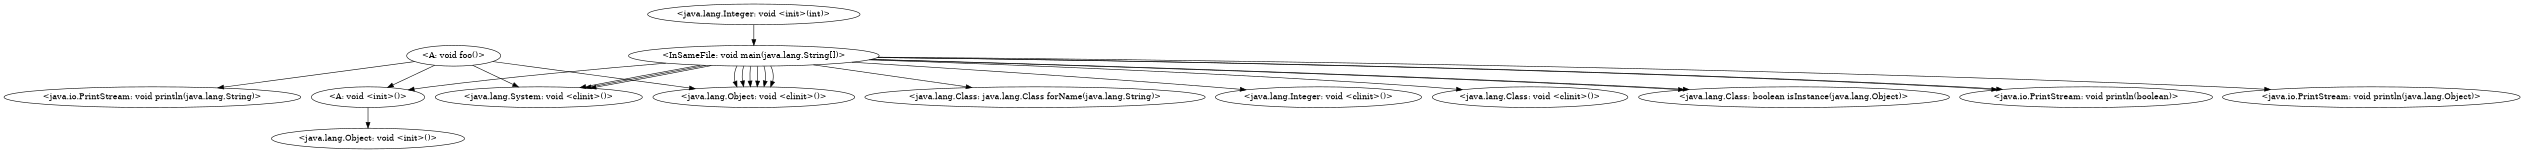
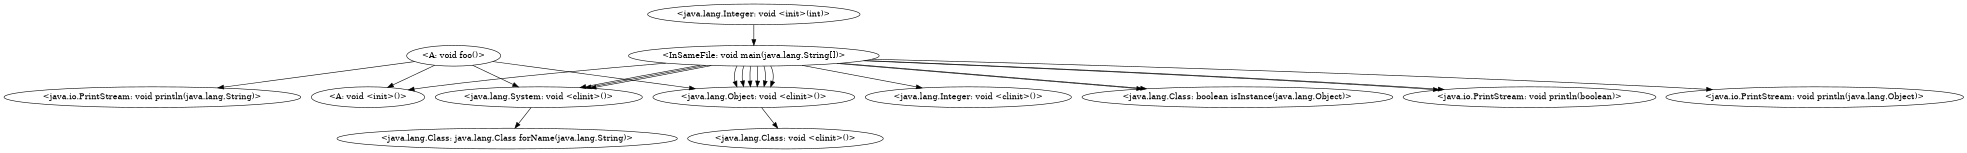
(1192, 73) -> (768, 116)
(890, 76) -> (525, 116)
(368, 139) -> none
